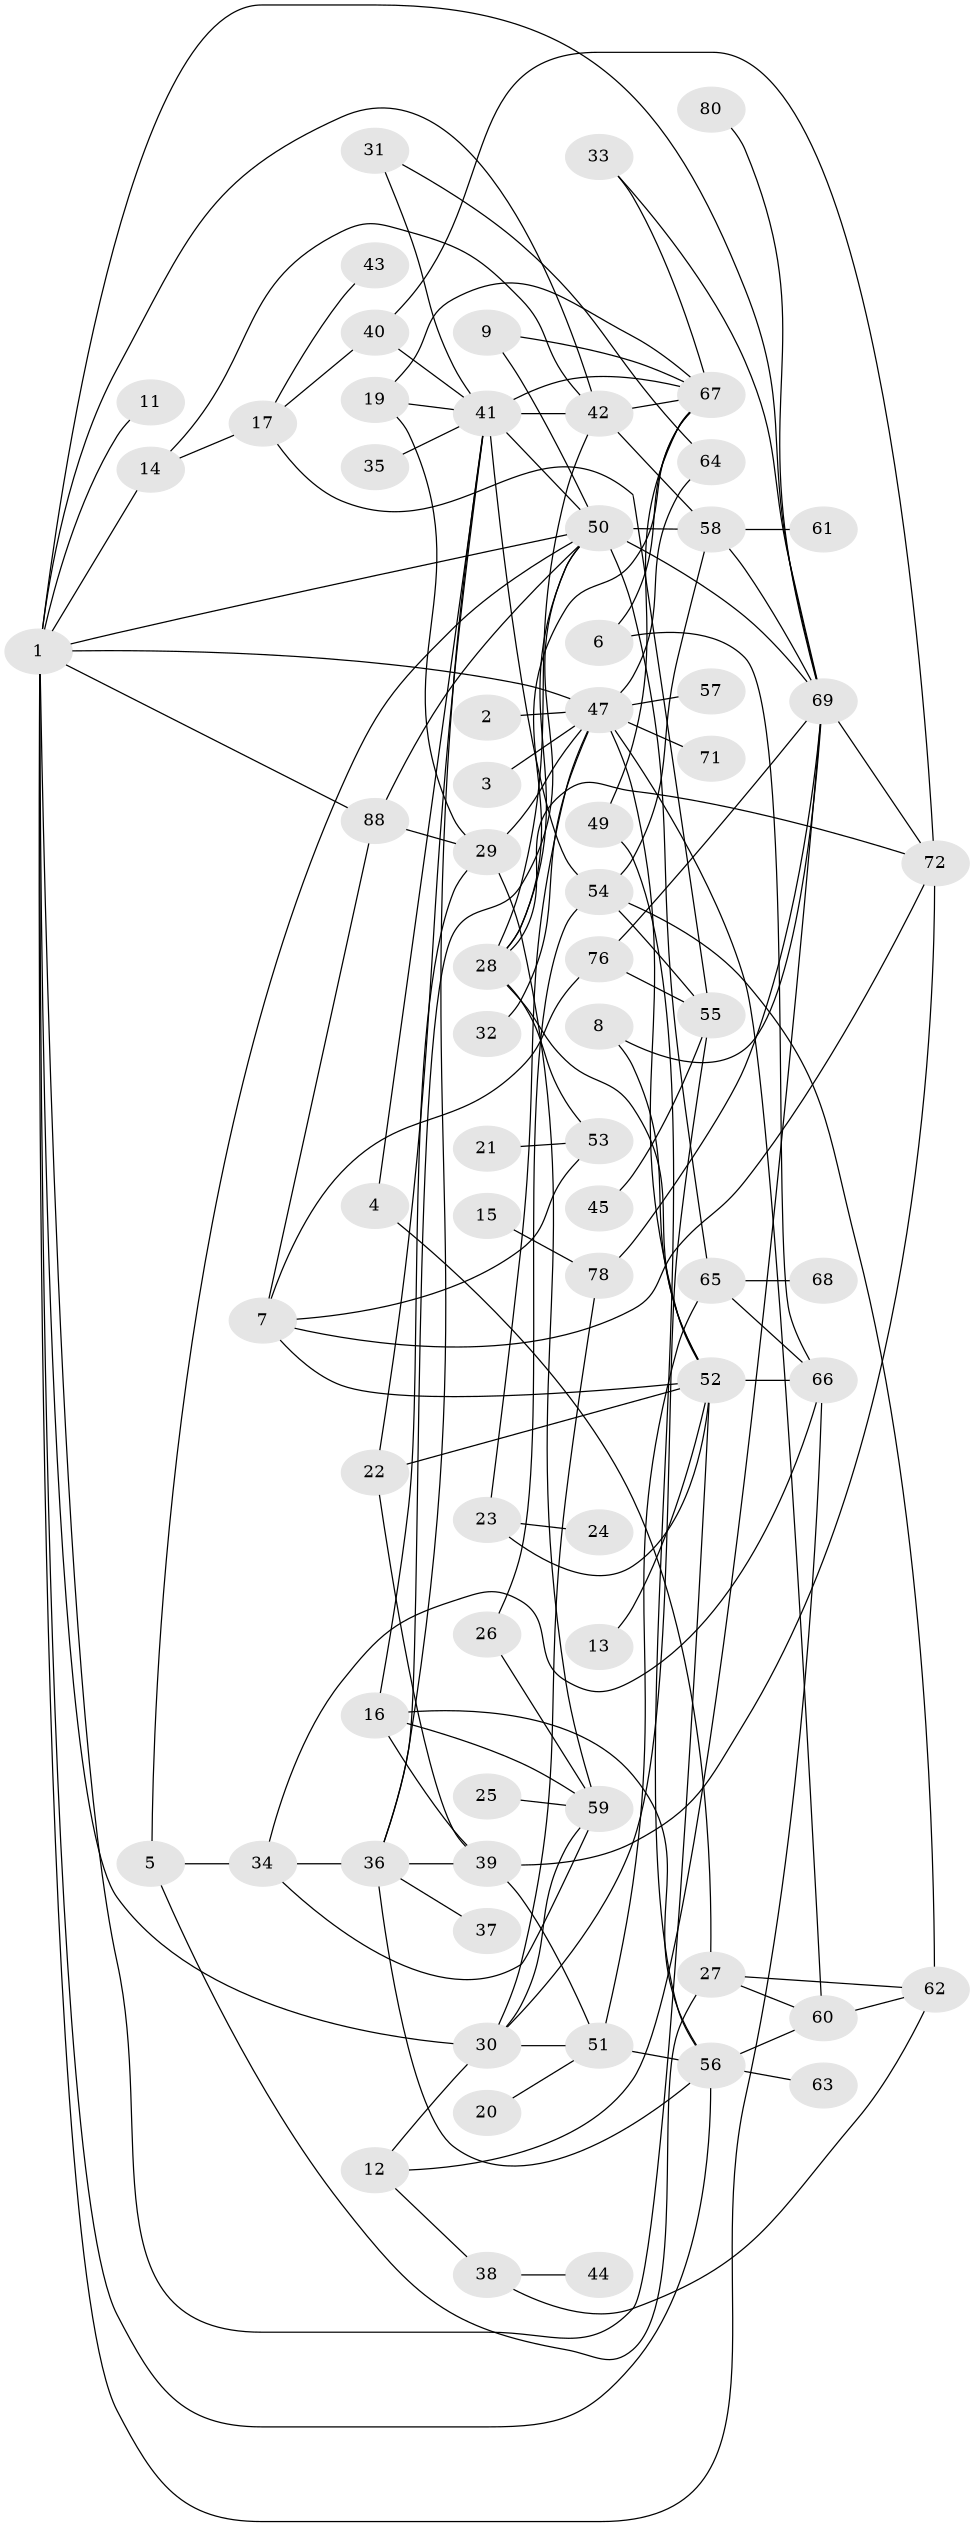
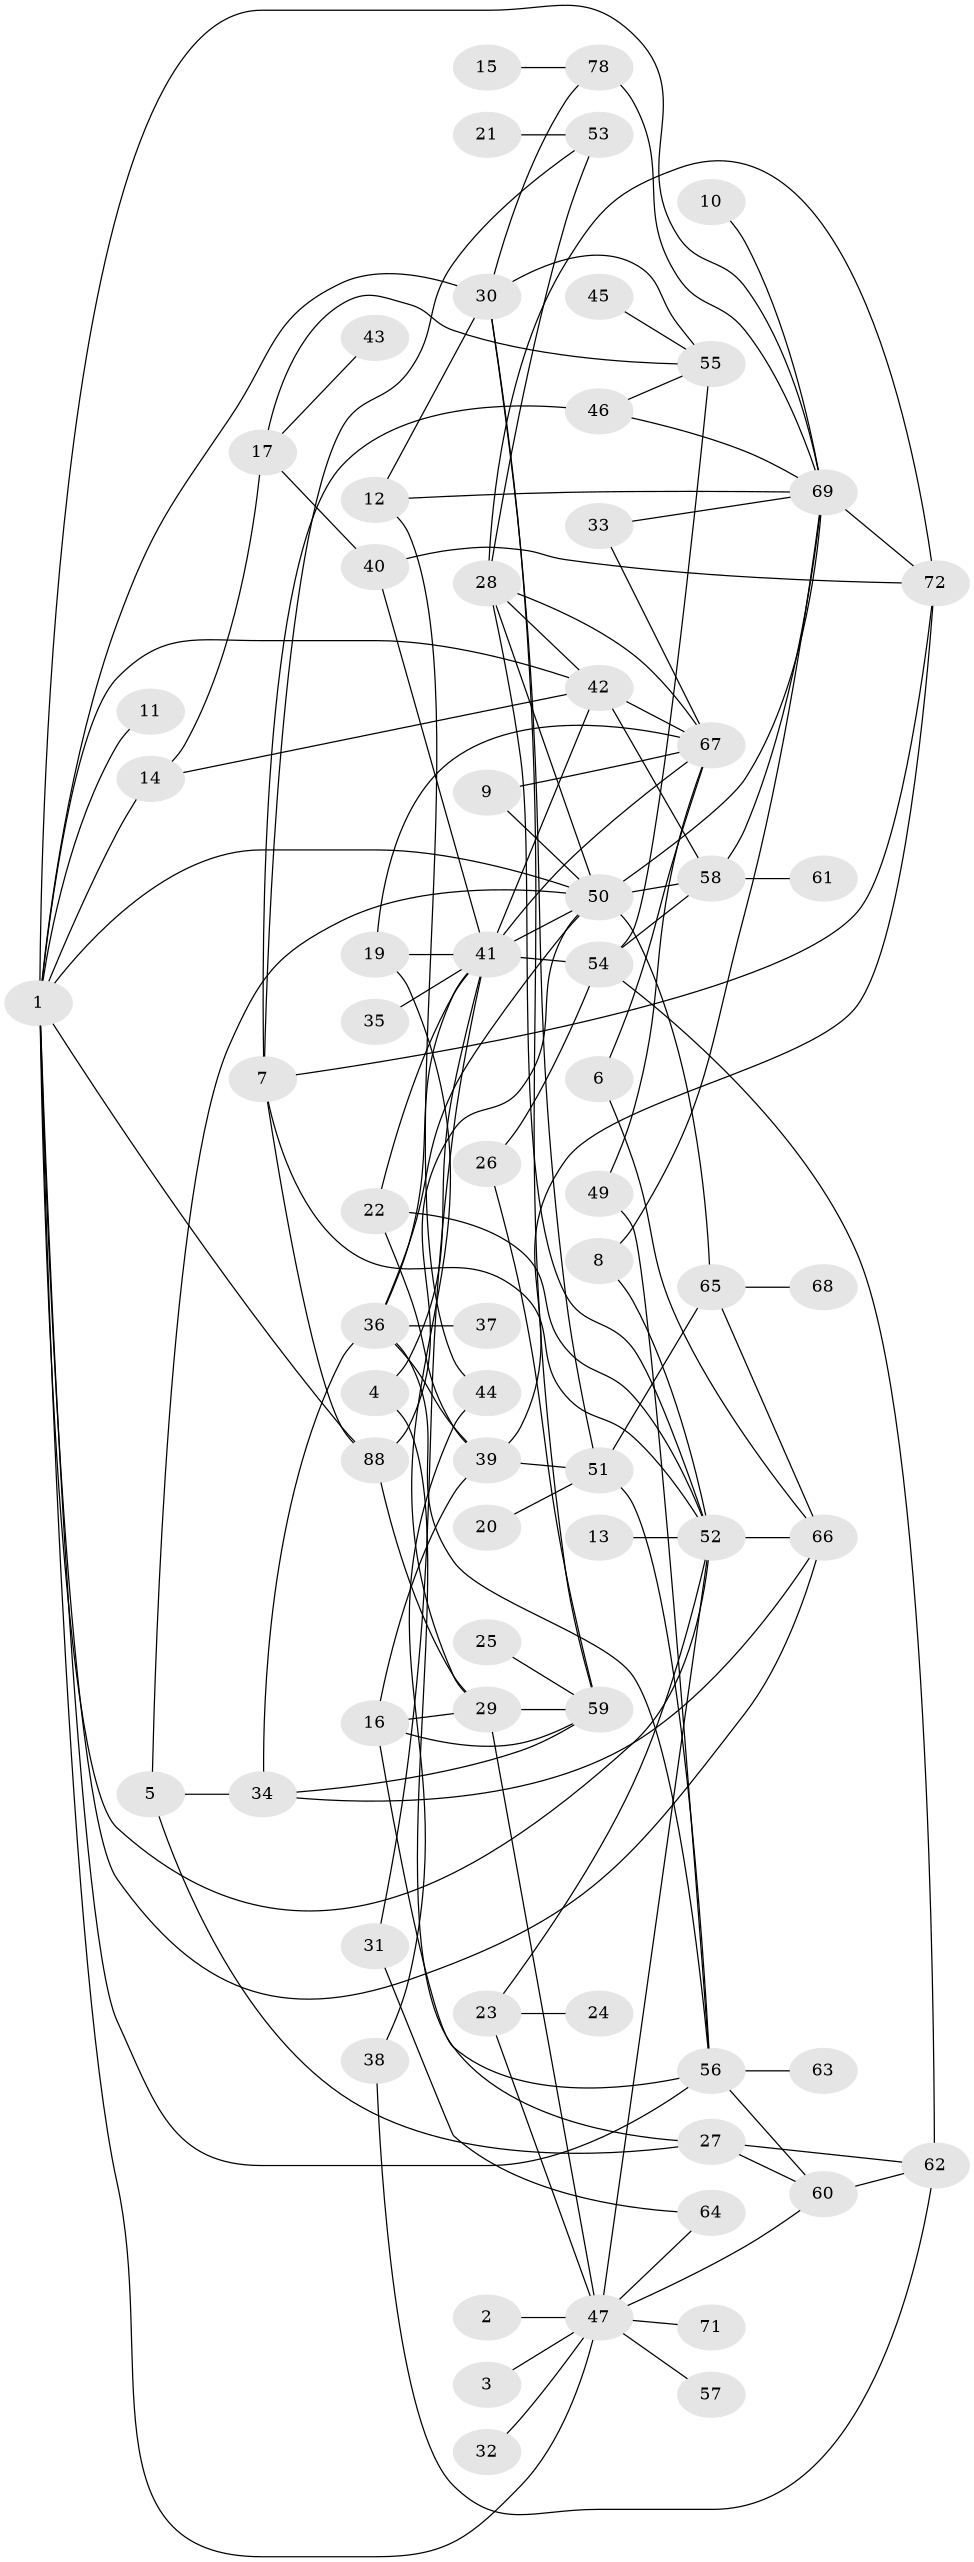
(711, 110) -> (711, 202)
(599, 959) -> (599, 411)
(431, 2223) -> (431, 946)
